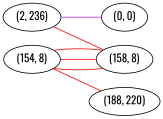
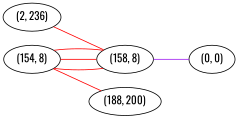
(81, 17) -> (171, 59)
(125, 101) -> (125, 101)
